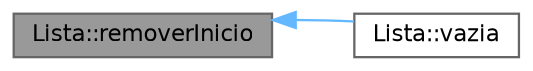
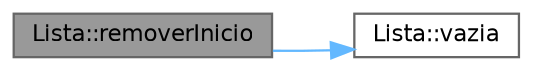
(325, 20) -> (302, 51)
